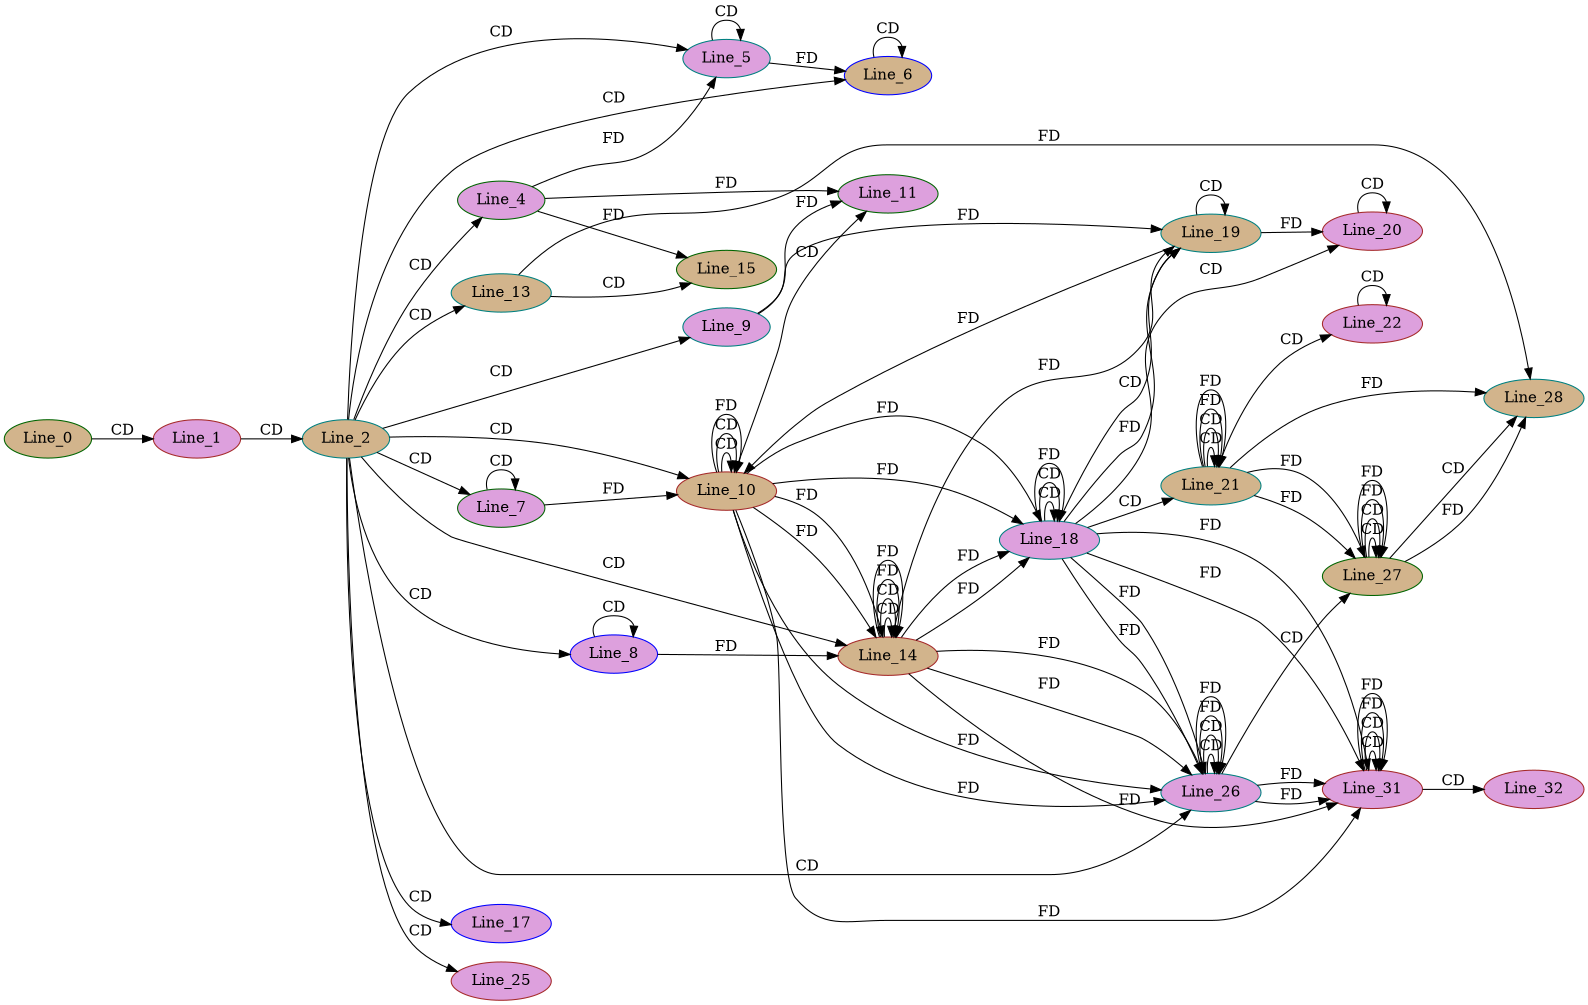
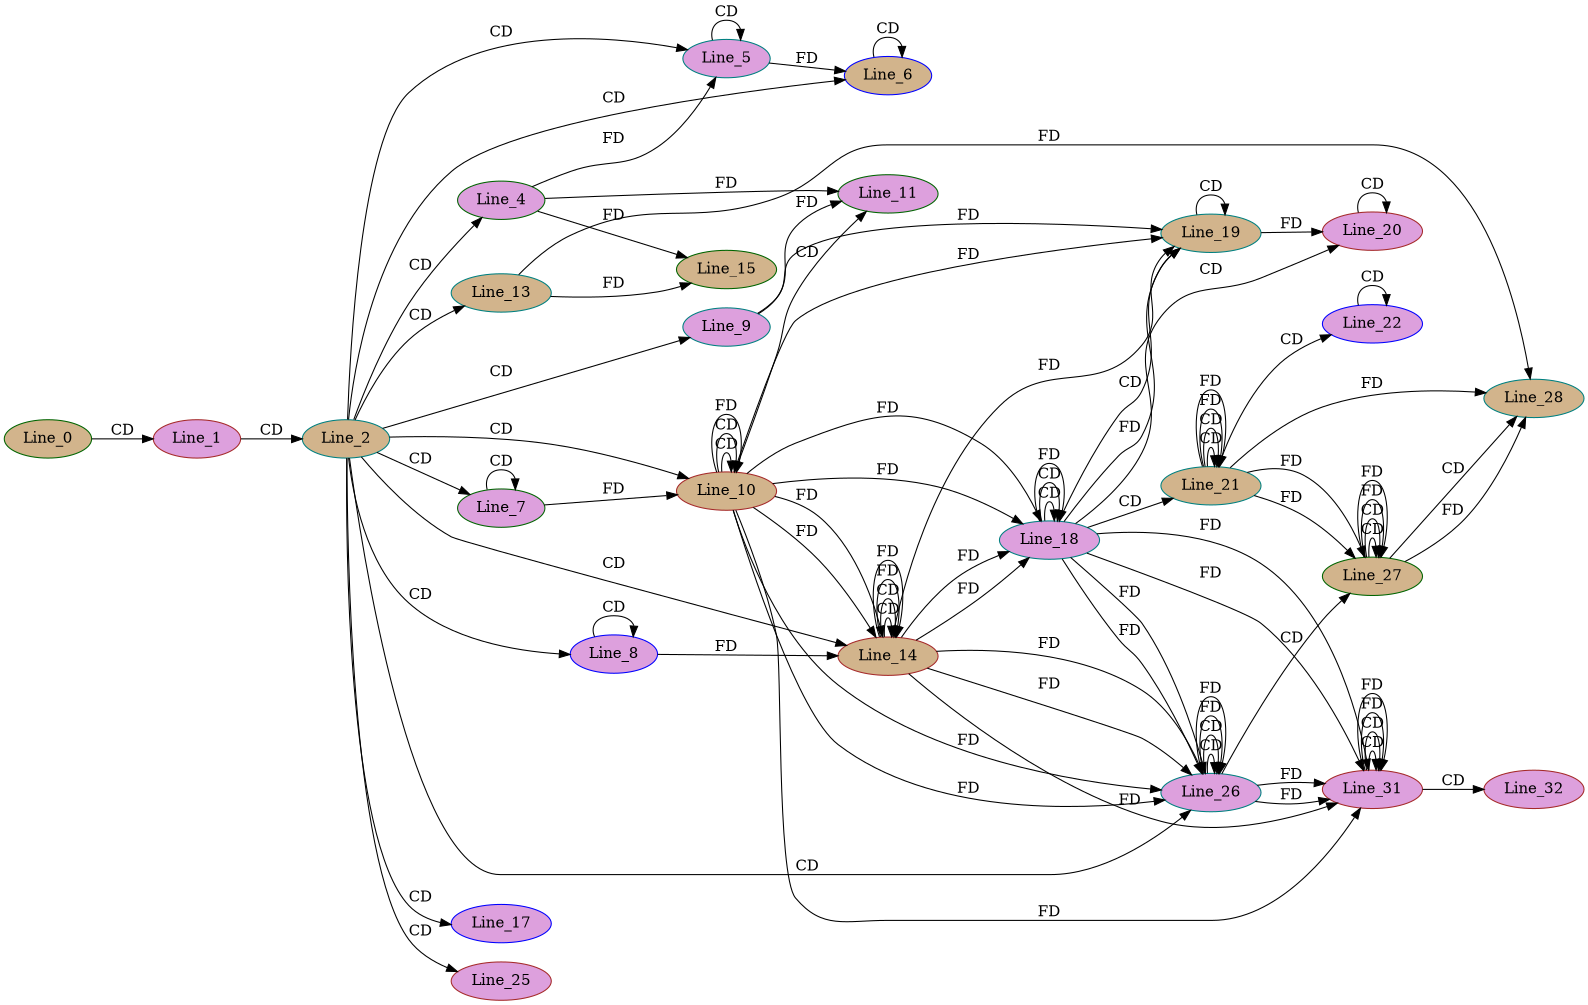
(614, 284) -> (614, 284)
(1372, 324) -> (1372, 324)
(953, 339) -> (889, 282)
